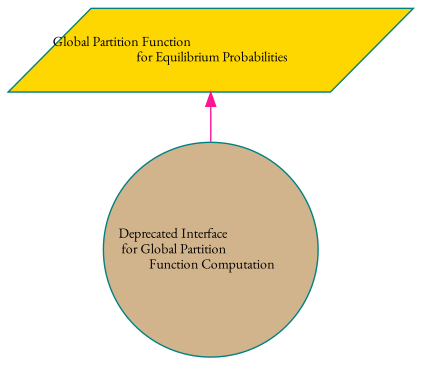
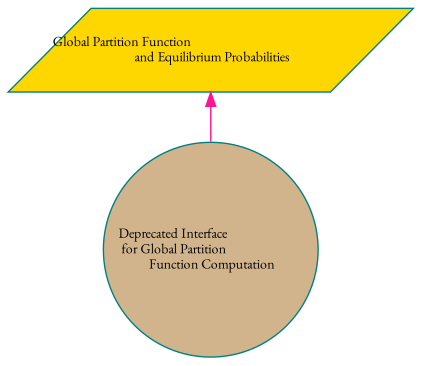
(211, 50) -> (211, 50)
